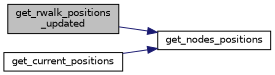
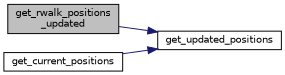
(214, 40) -> (220, 40)
